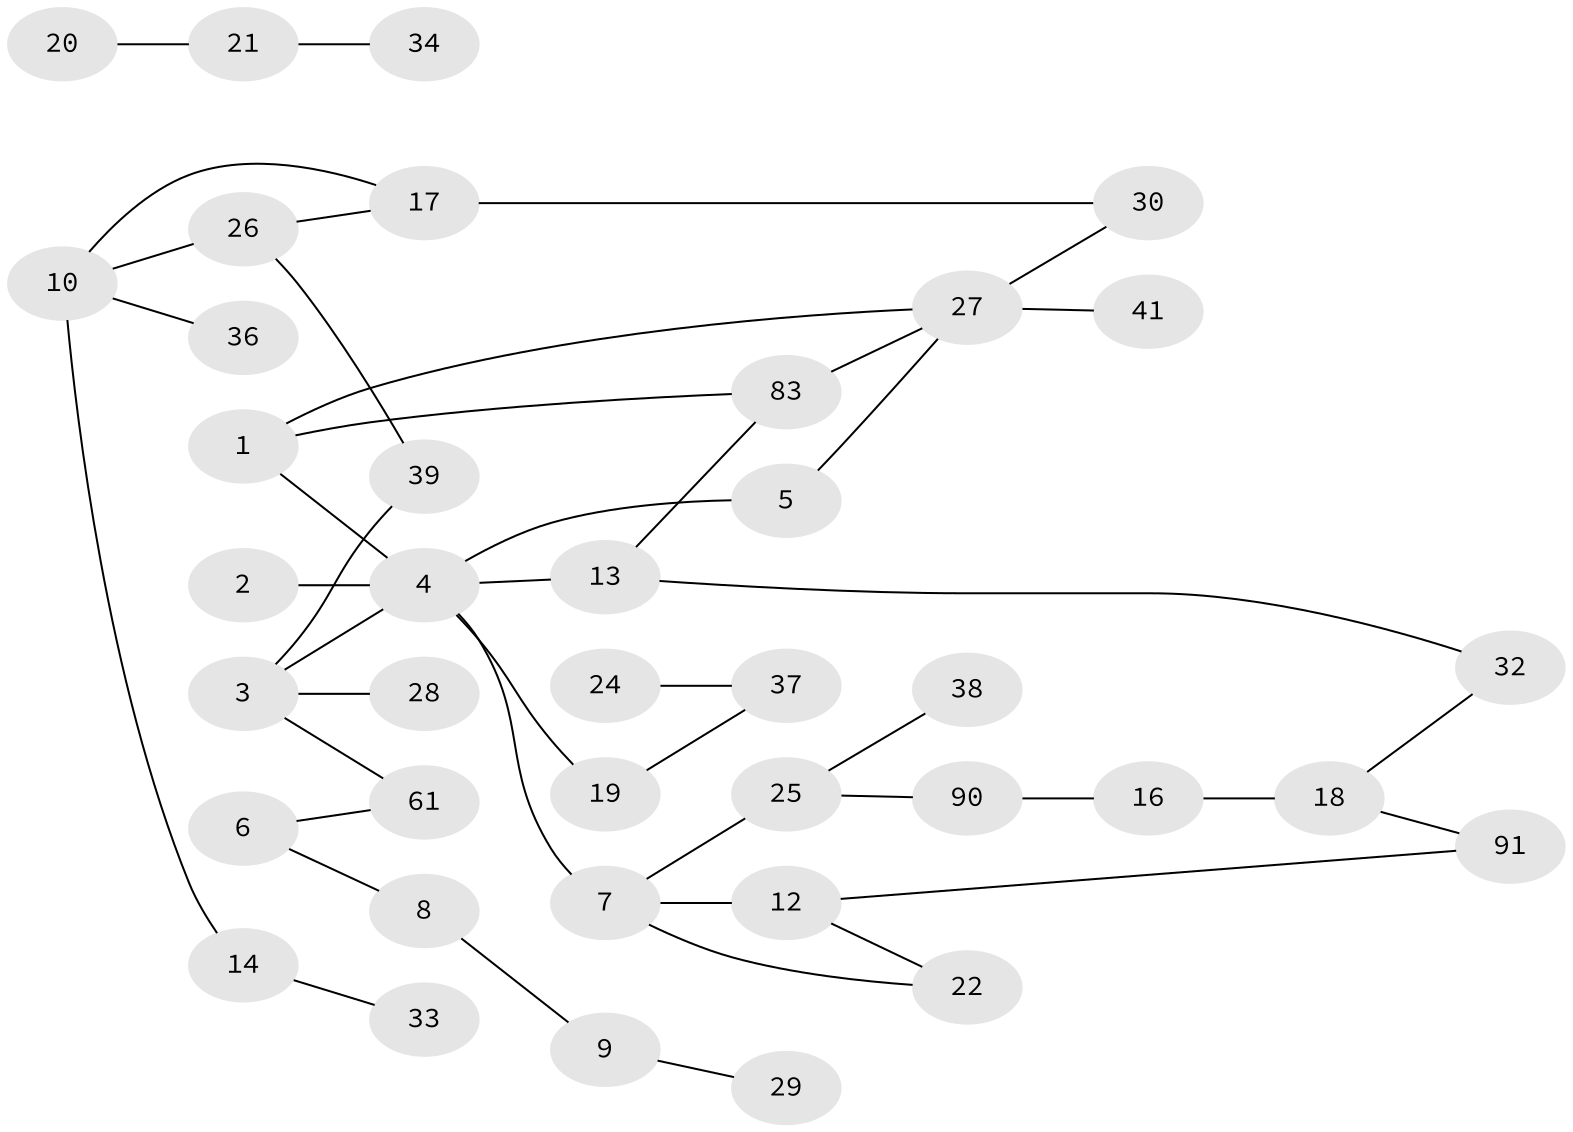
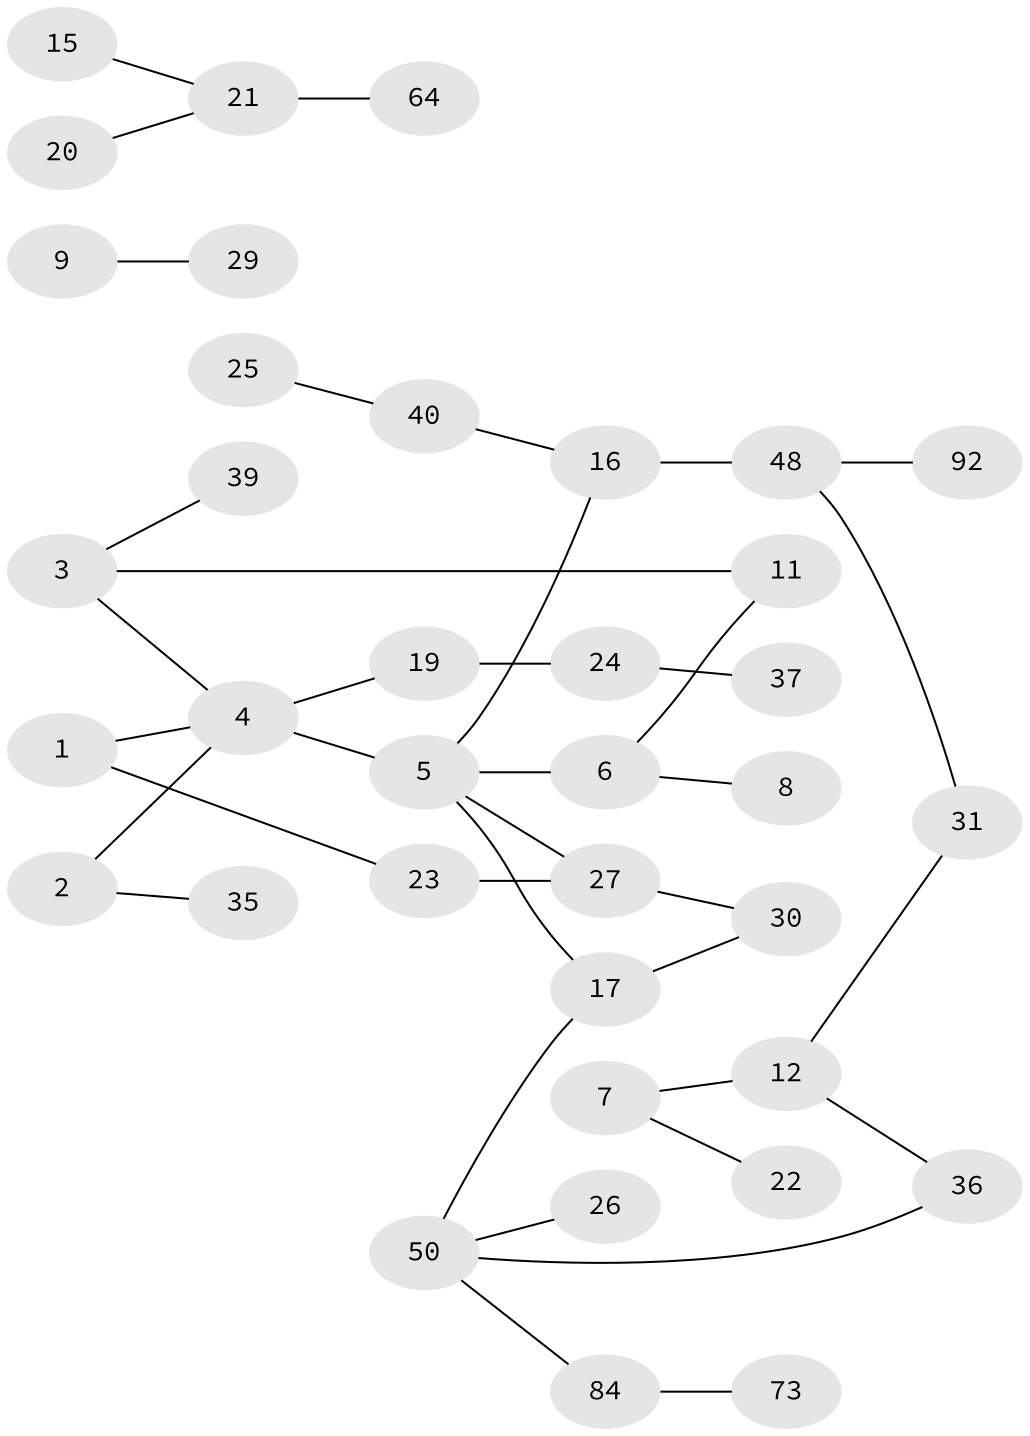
none -> (62, 44)
(424, 44) -> (424, 99)
(334, 216) -> (507, 868)
(62, 284) -> (424, 1253)
(1148, 312) -> none
(594, 340) -> none
(344, 348) -> none
(786, 392) -> (424, 881)
(605, 577) -> none
none -> (533, 626)
(1510, 668) -> (967, 463)
(967, 690) -> none
(424, 694) -> none
(696, 740) -> (528, 664)
(515, 744) -> none
none -> (515, 772)
(967, 798) -> (424, 416)
(1329, 798) -> (786, 463)
(424, 802) -> (786, 571)
(1510, 847) -> (967, 823)
(696, 849) -> none
none -> (243, 903)
(877, 945) -> (877, 1130)
(243, 965) -> (605, 1392)
(515, 980) -> none
(424, 1020) -> (786, 1392)
